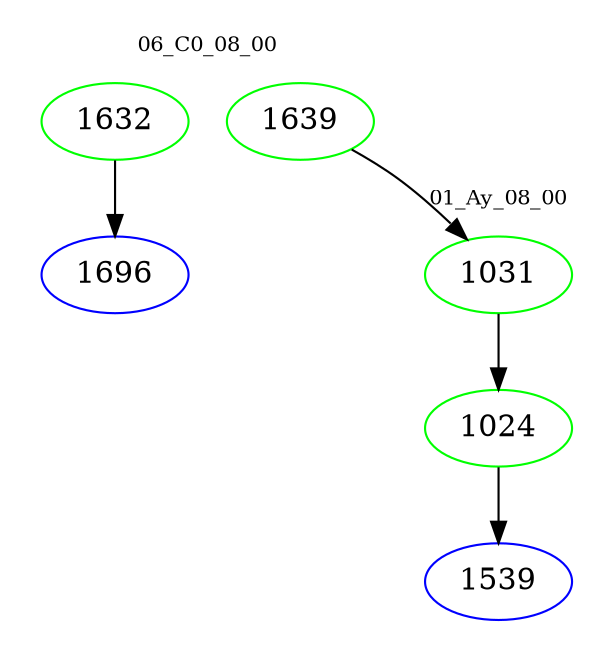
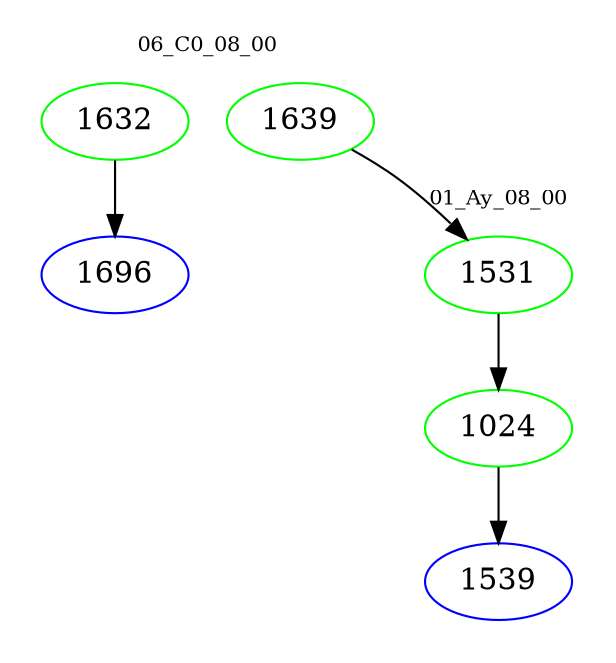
(499, 275) -> (499, 275)
